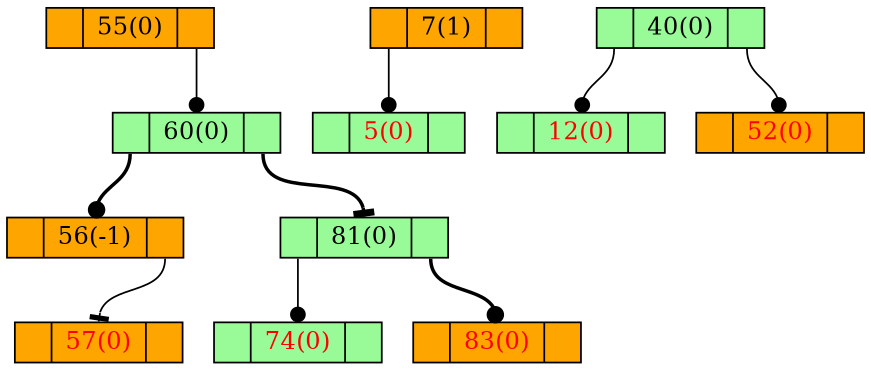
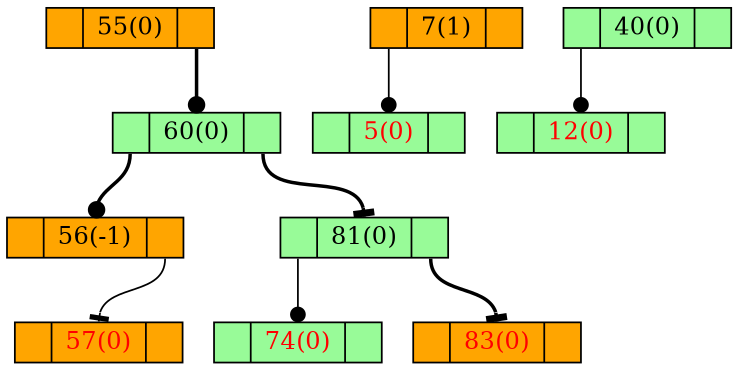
(197, 73) -> (197, 73)
(780, 133) -> none
(457, 288) -> (459, 289)
